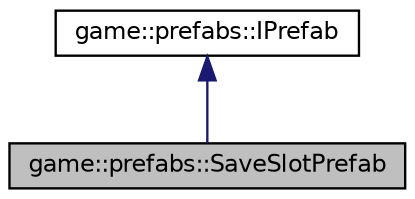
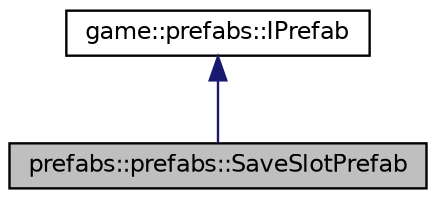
(207, 166) -> (218, 166)
